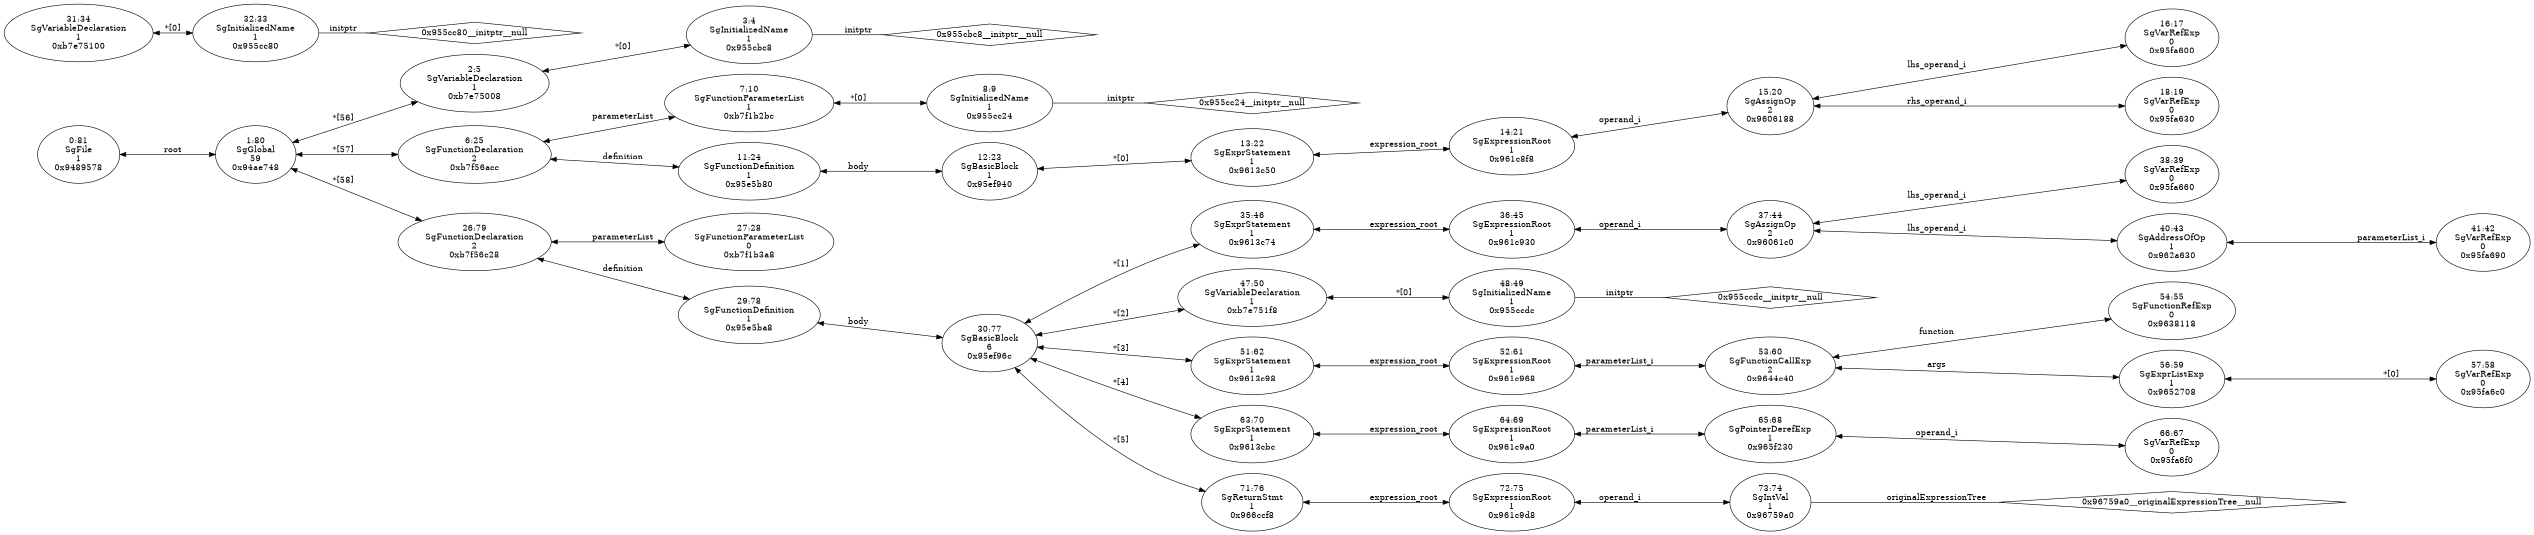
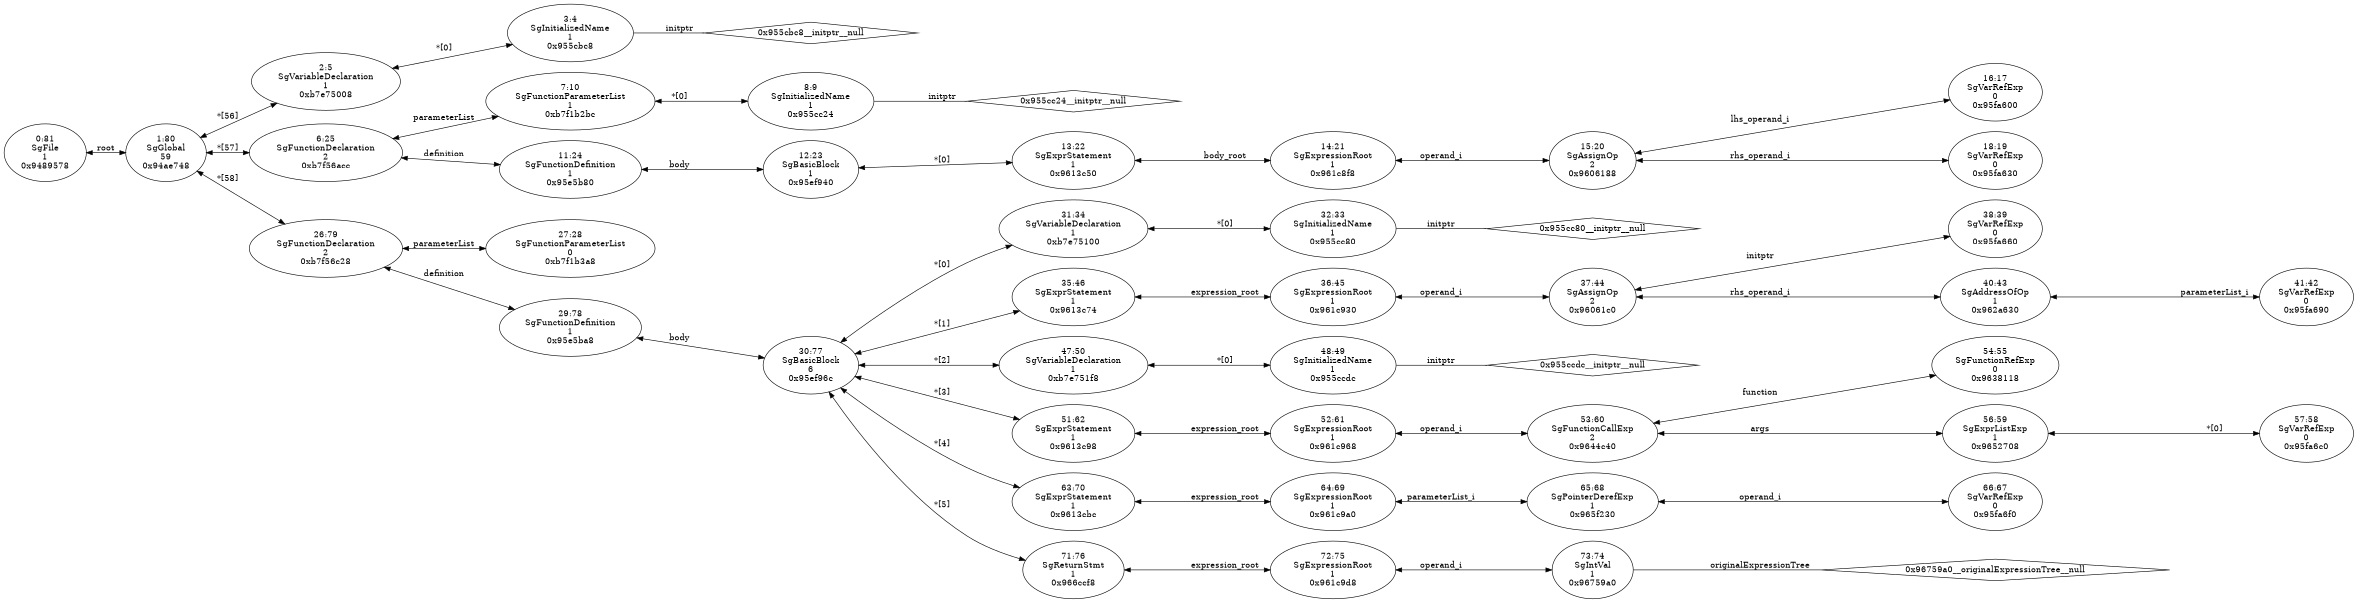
(1404, 145) -> (1225, 156)
(1937, 196) -> (1760, 256)
(1937, 228) -> (1760, 292)
none -> (923, 287)
(1620, 361) -> (1441, 429)
